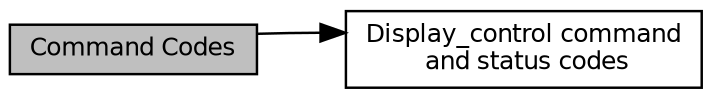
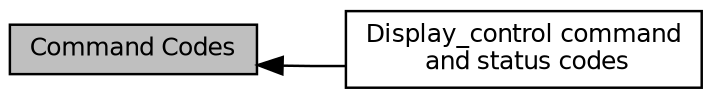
(289, 33) -> (314, 66)
